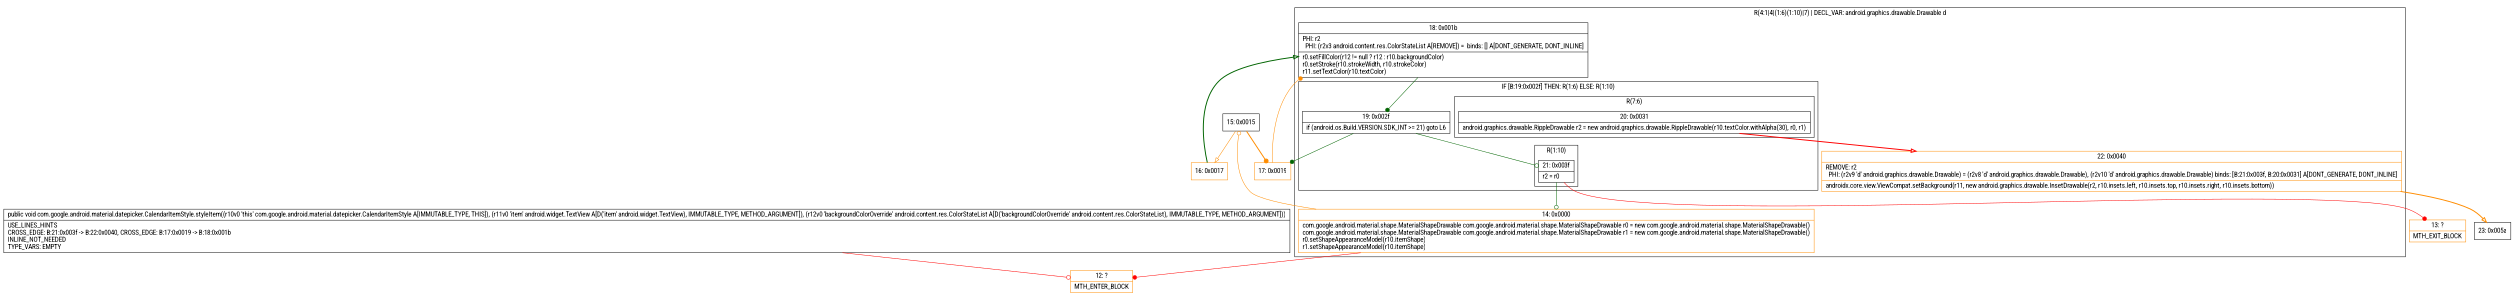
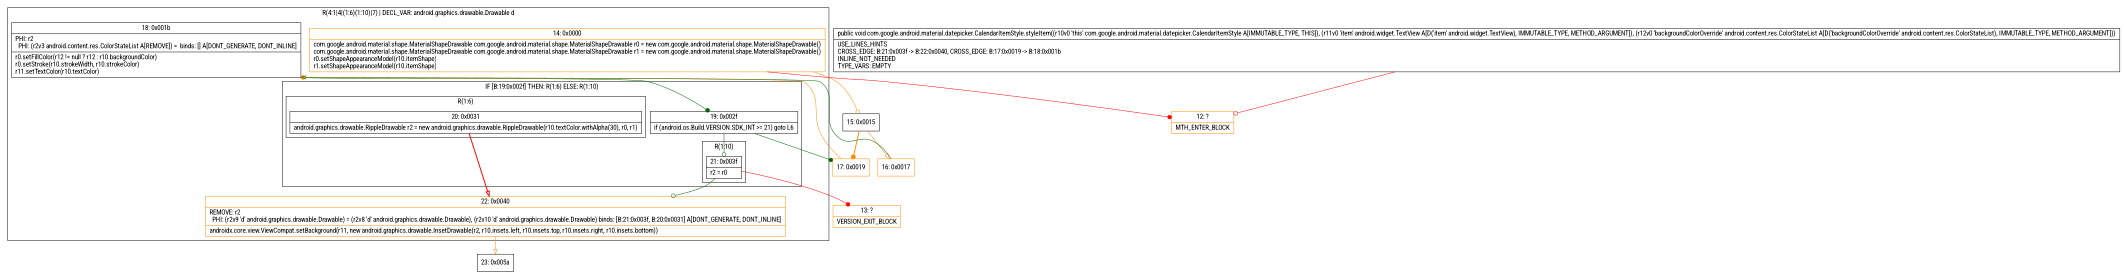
(1217, 83) -> (625, 78)
(1634, 102) -> (466, 102)
(1556, 194) -> (696, 190)
(2444, 200) -> (495, 243)
(2438, 236) -> (867, 222)
